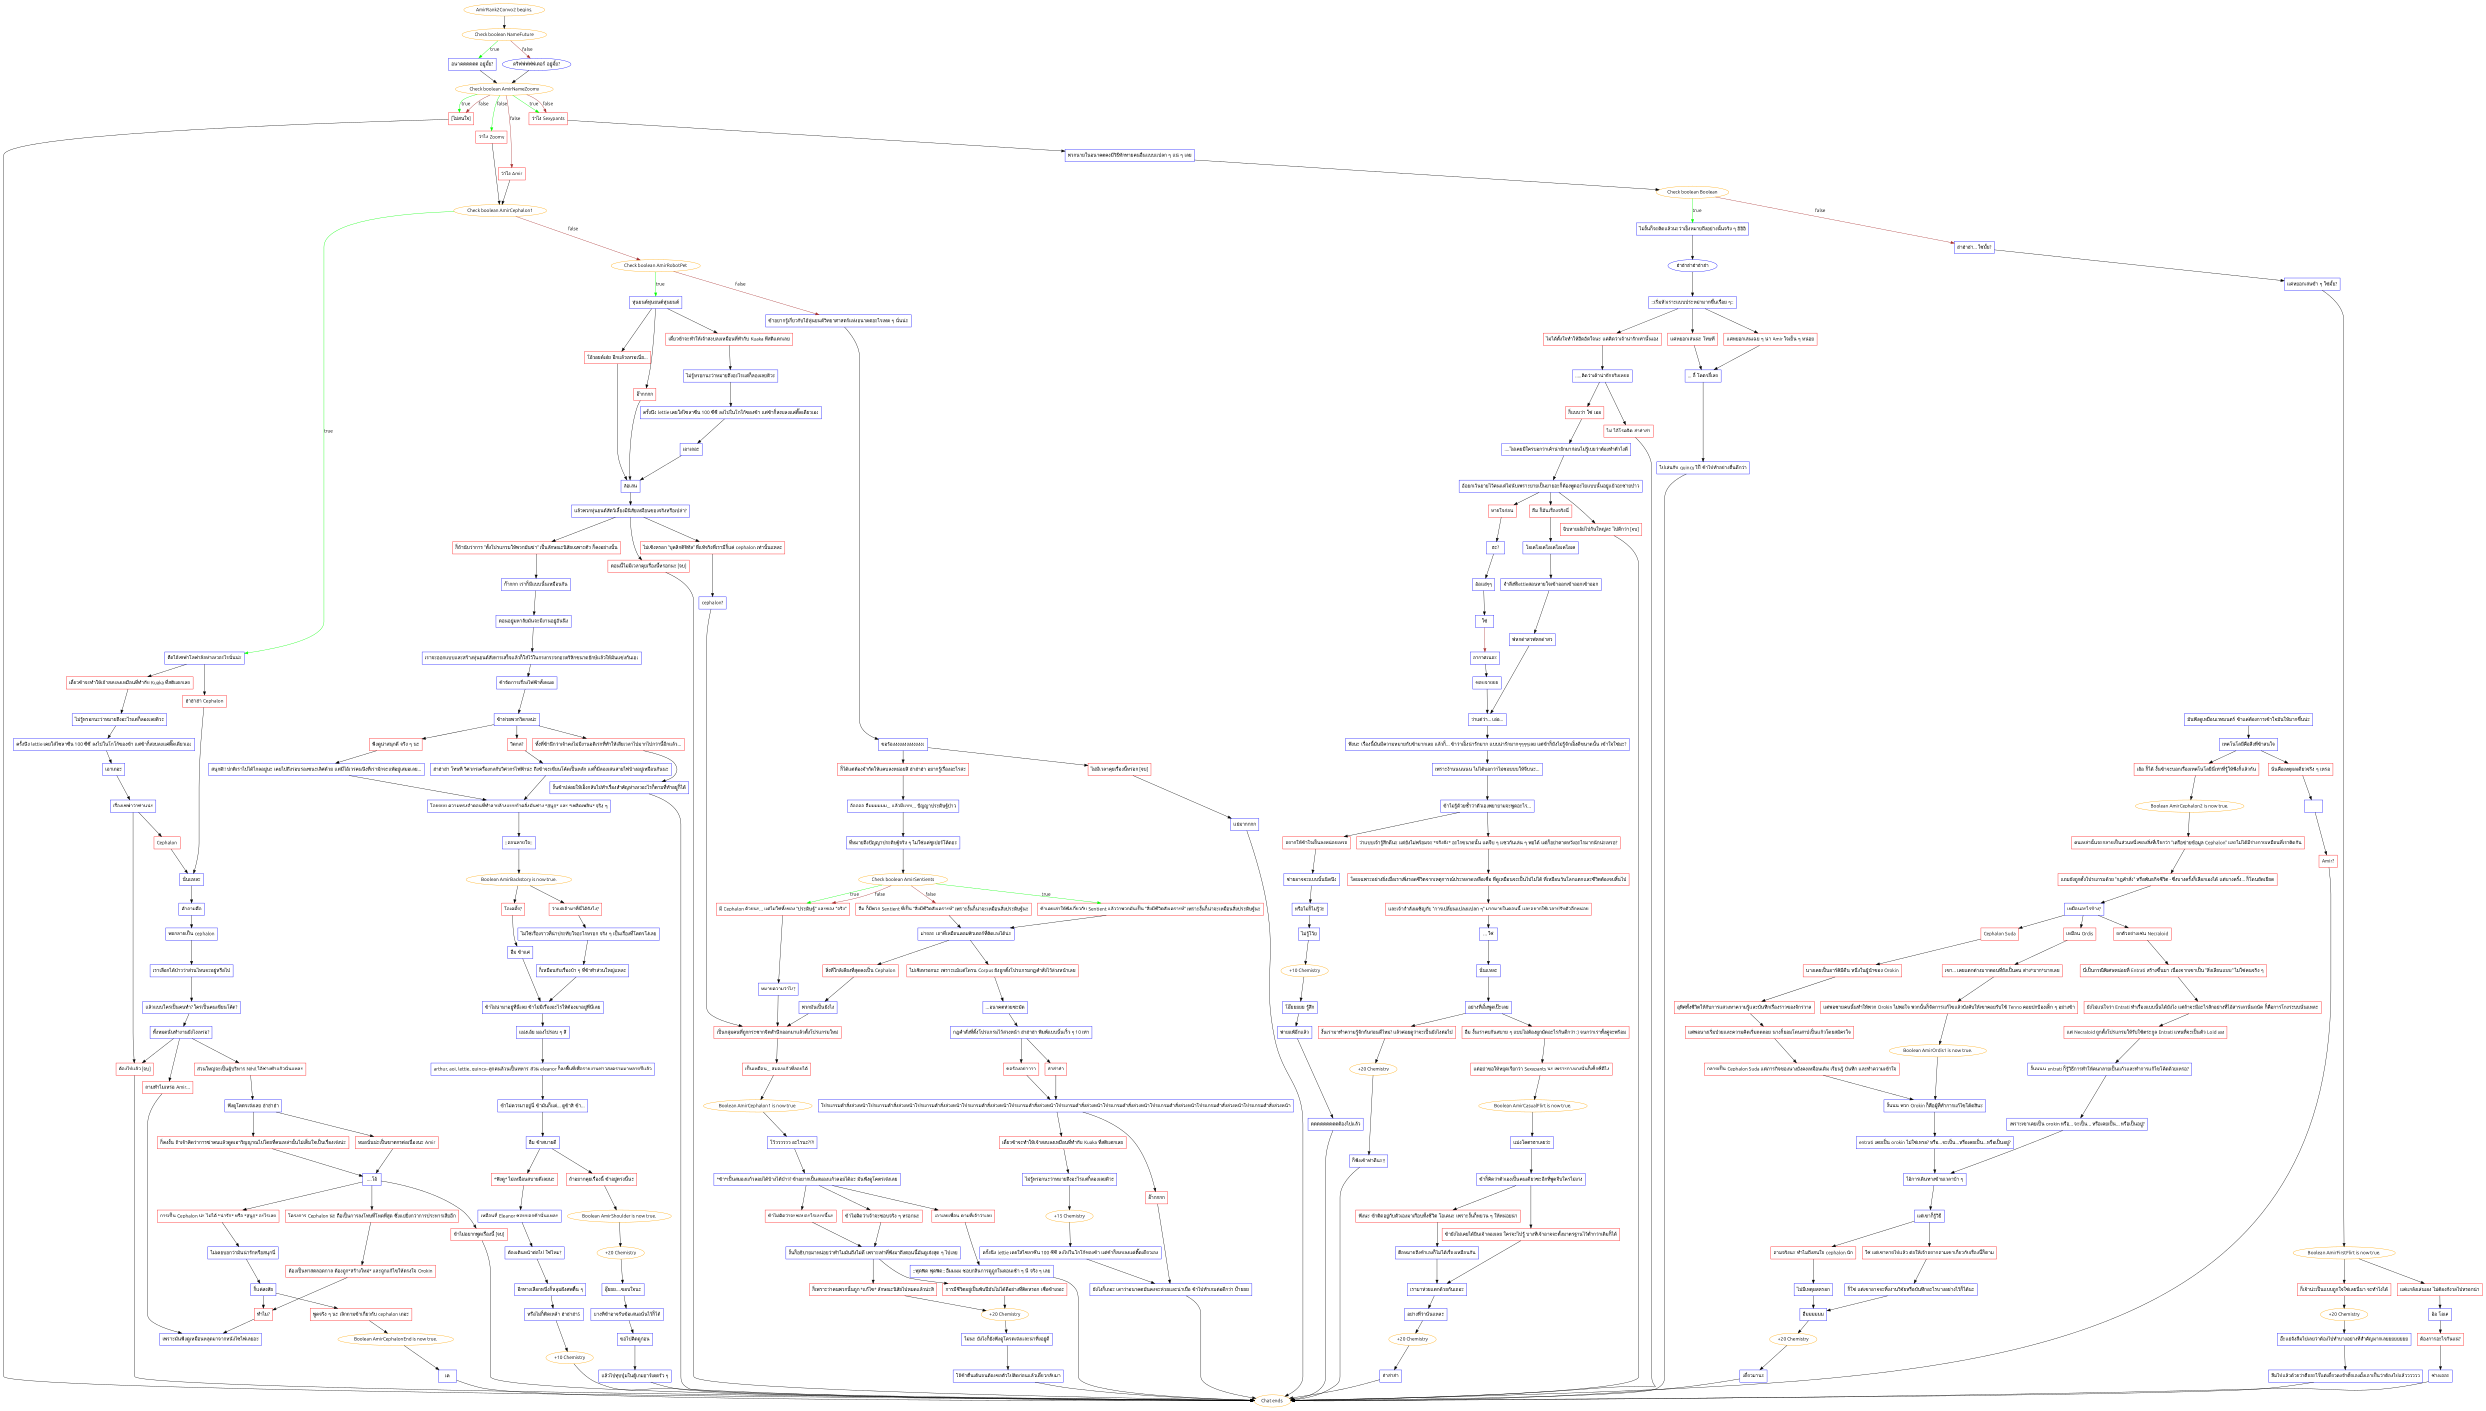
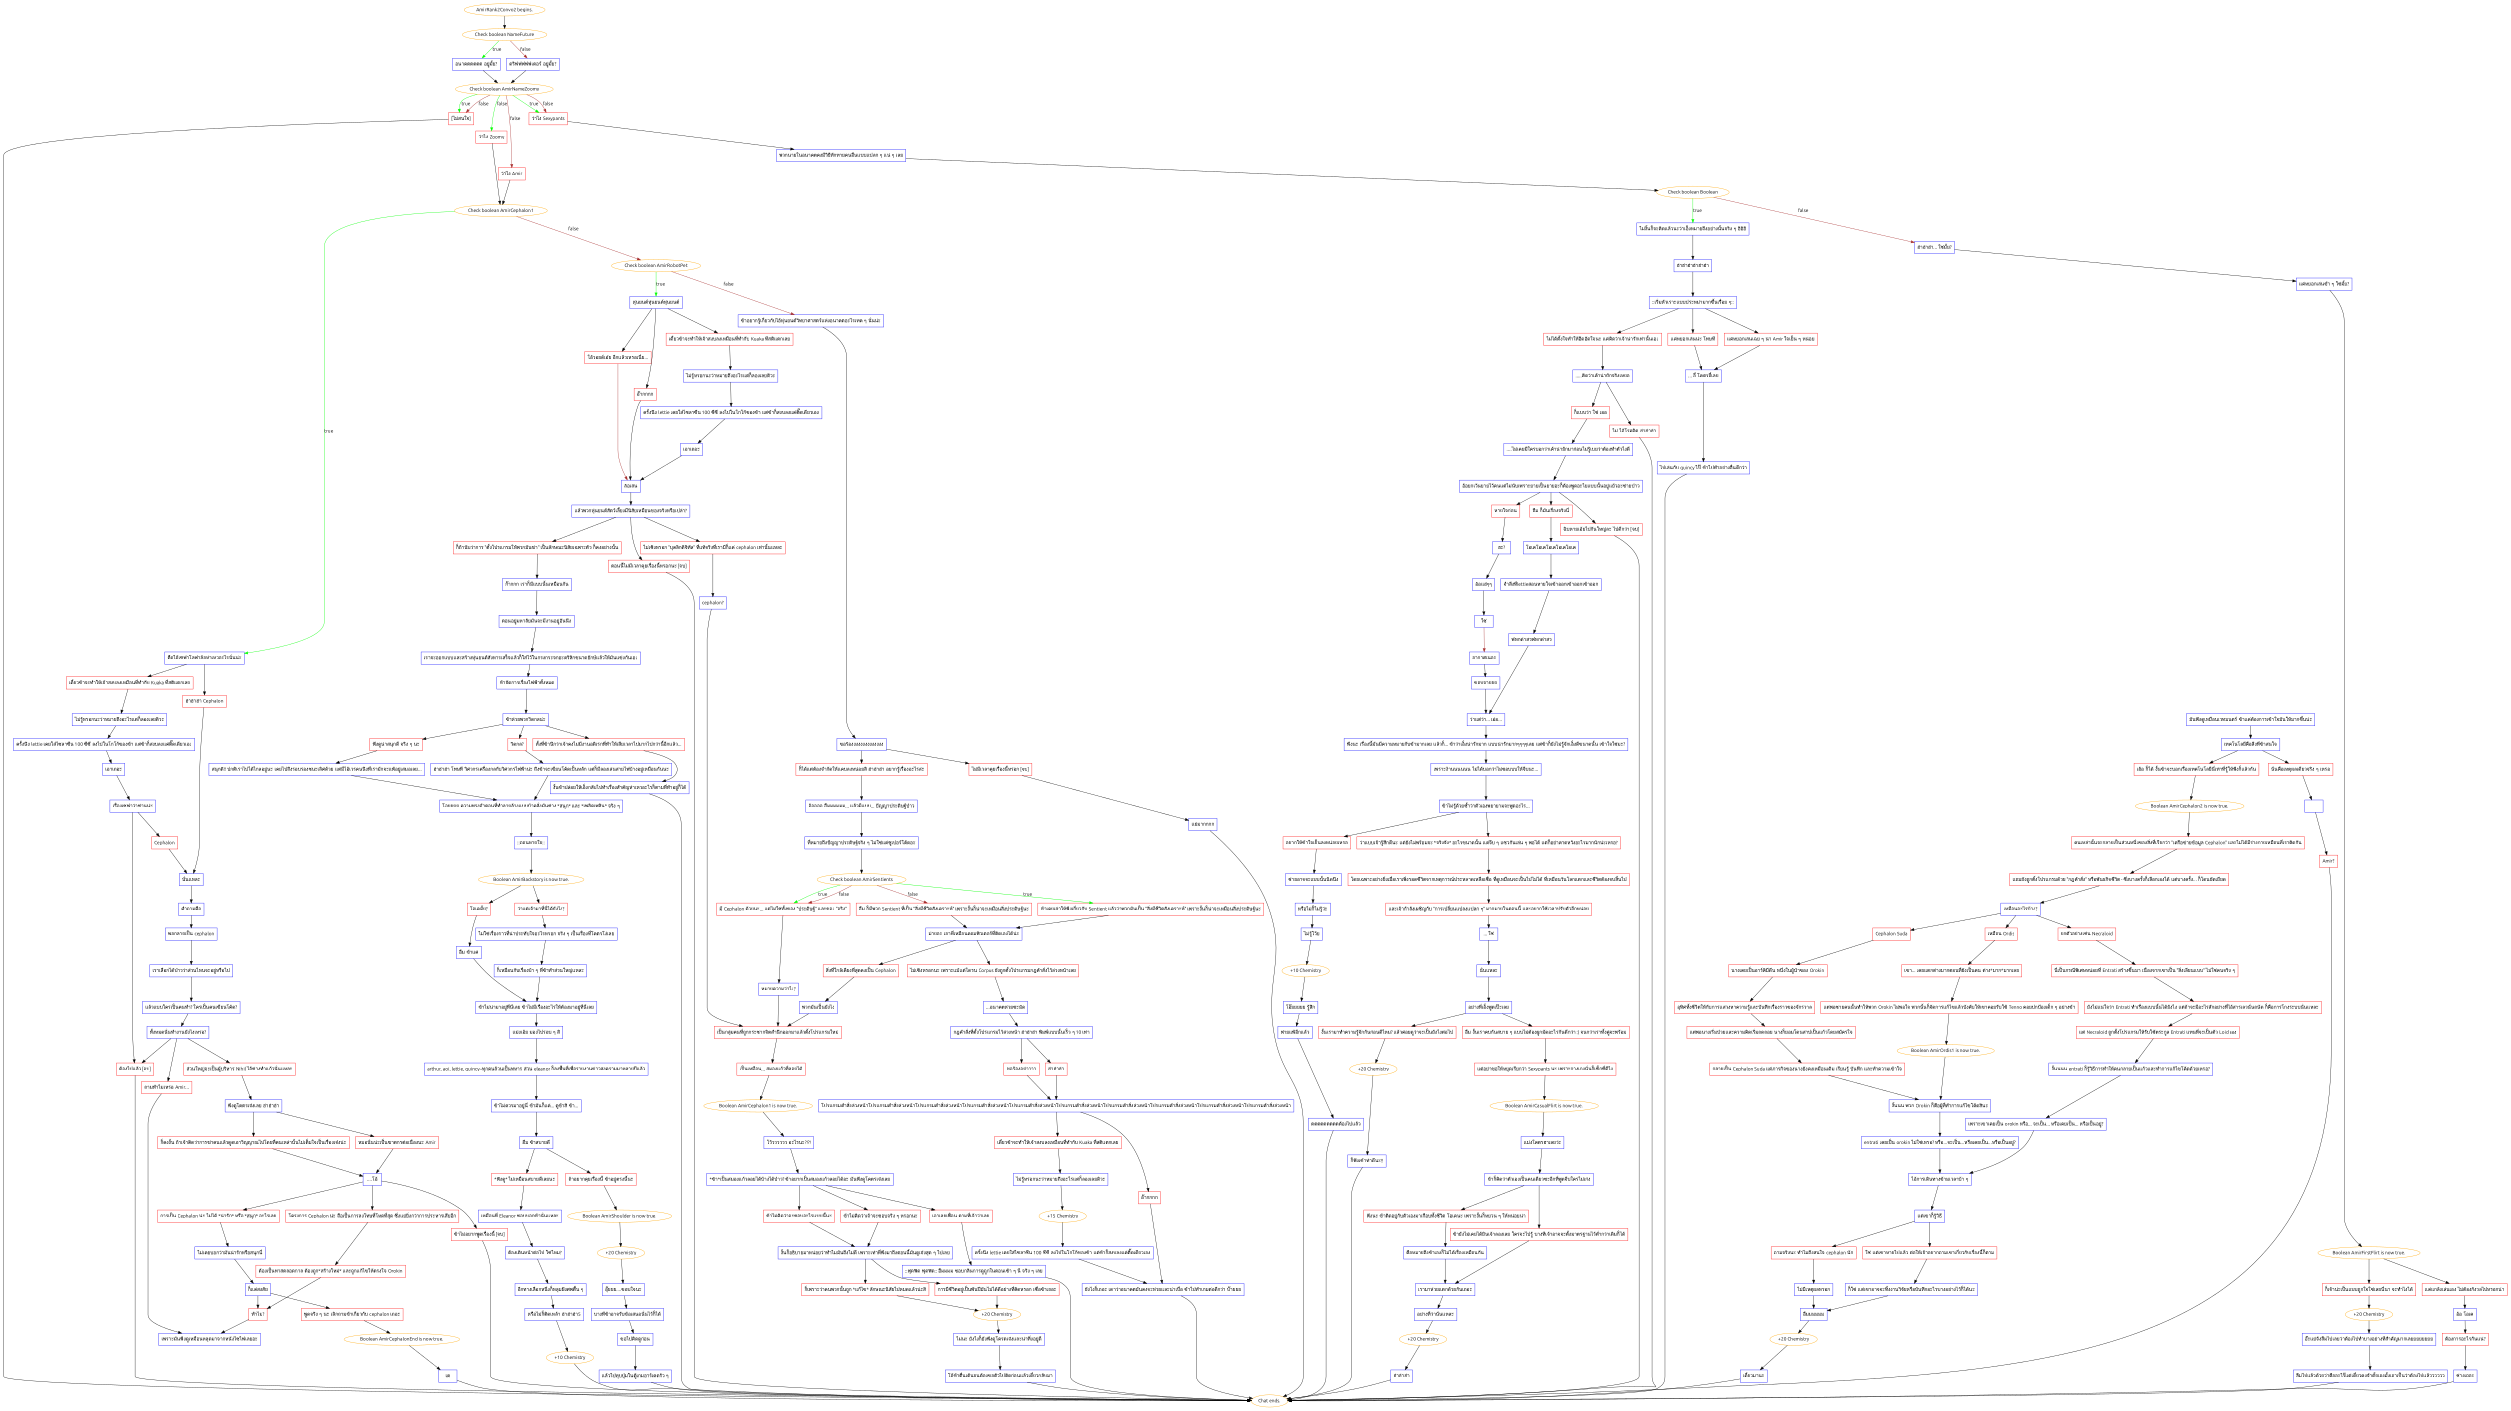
(537, 64) -> (533, 64)
(1693, 266) -> (1693, 266)
(618, 421) -> (618, 421)
